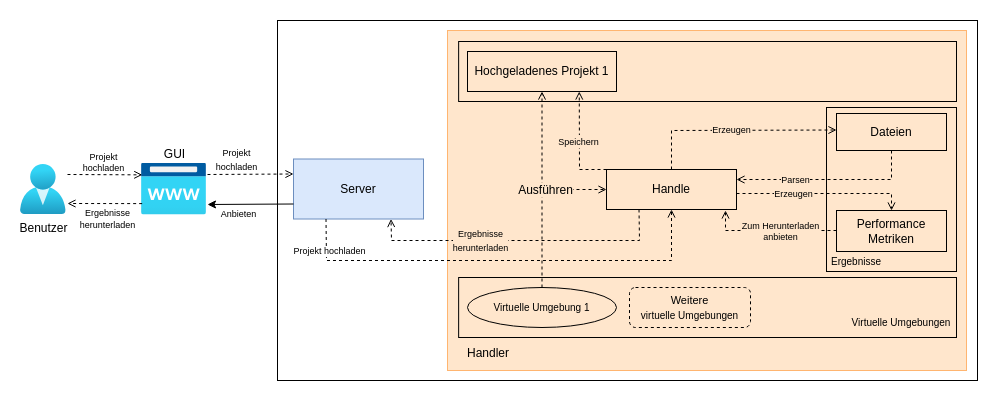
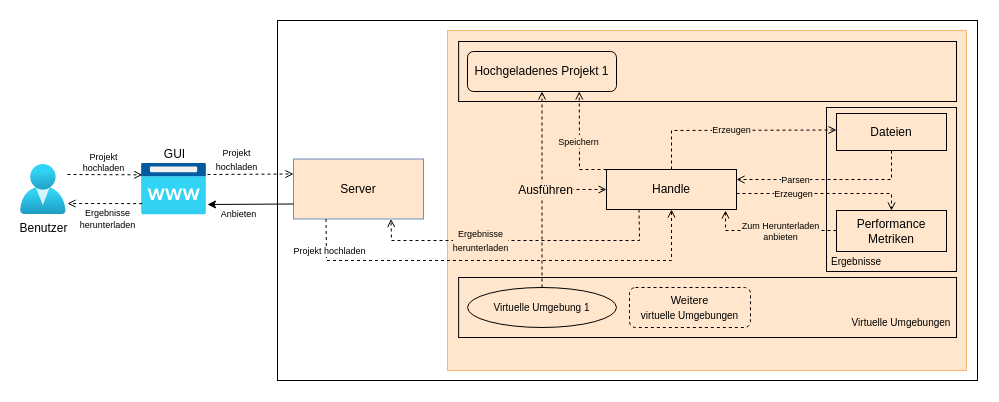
(542, 72) -> (542, 72)
(359, 189) -> (359, 189)
(489, 354) -> none
